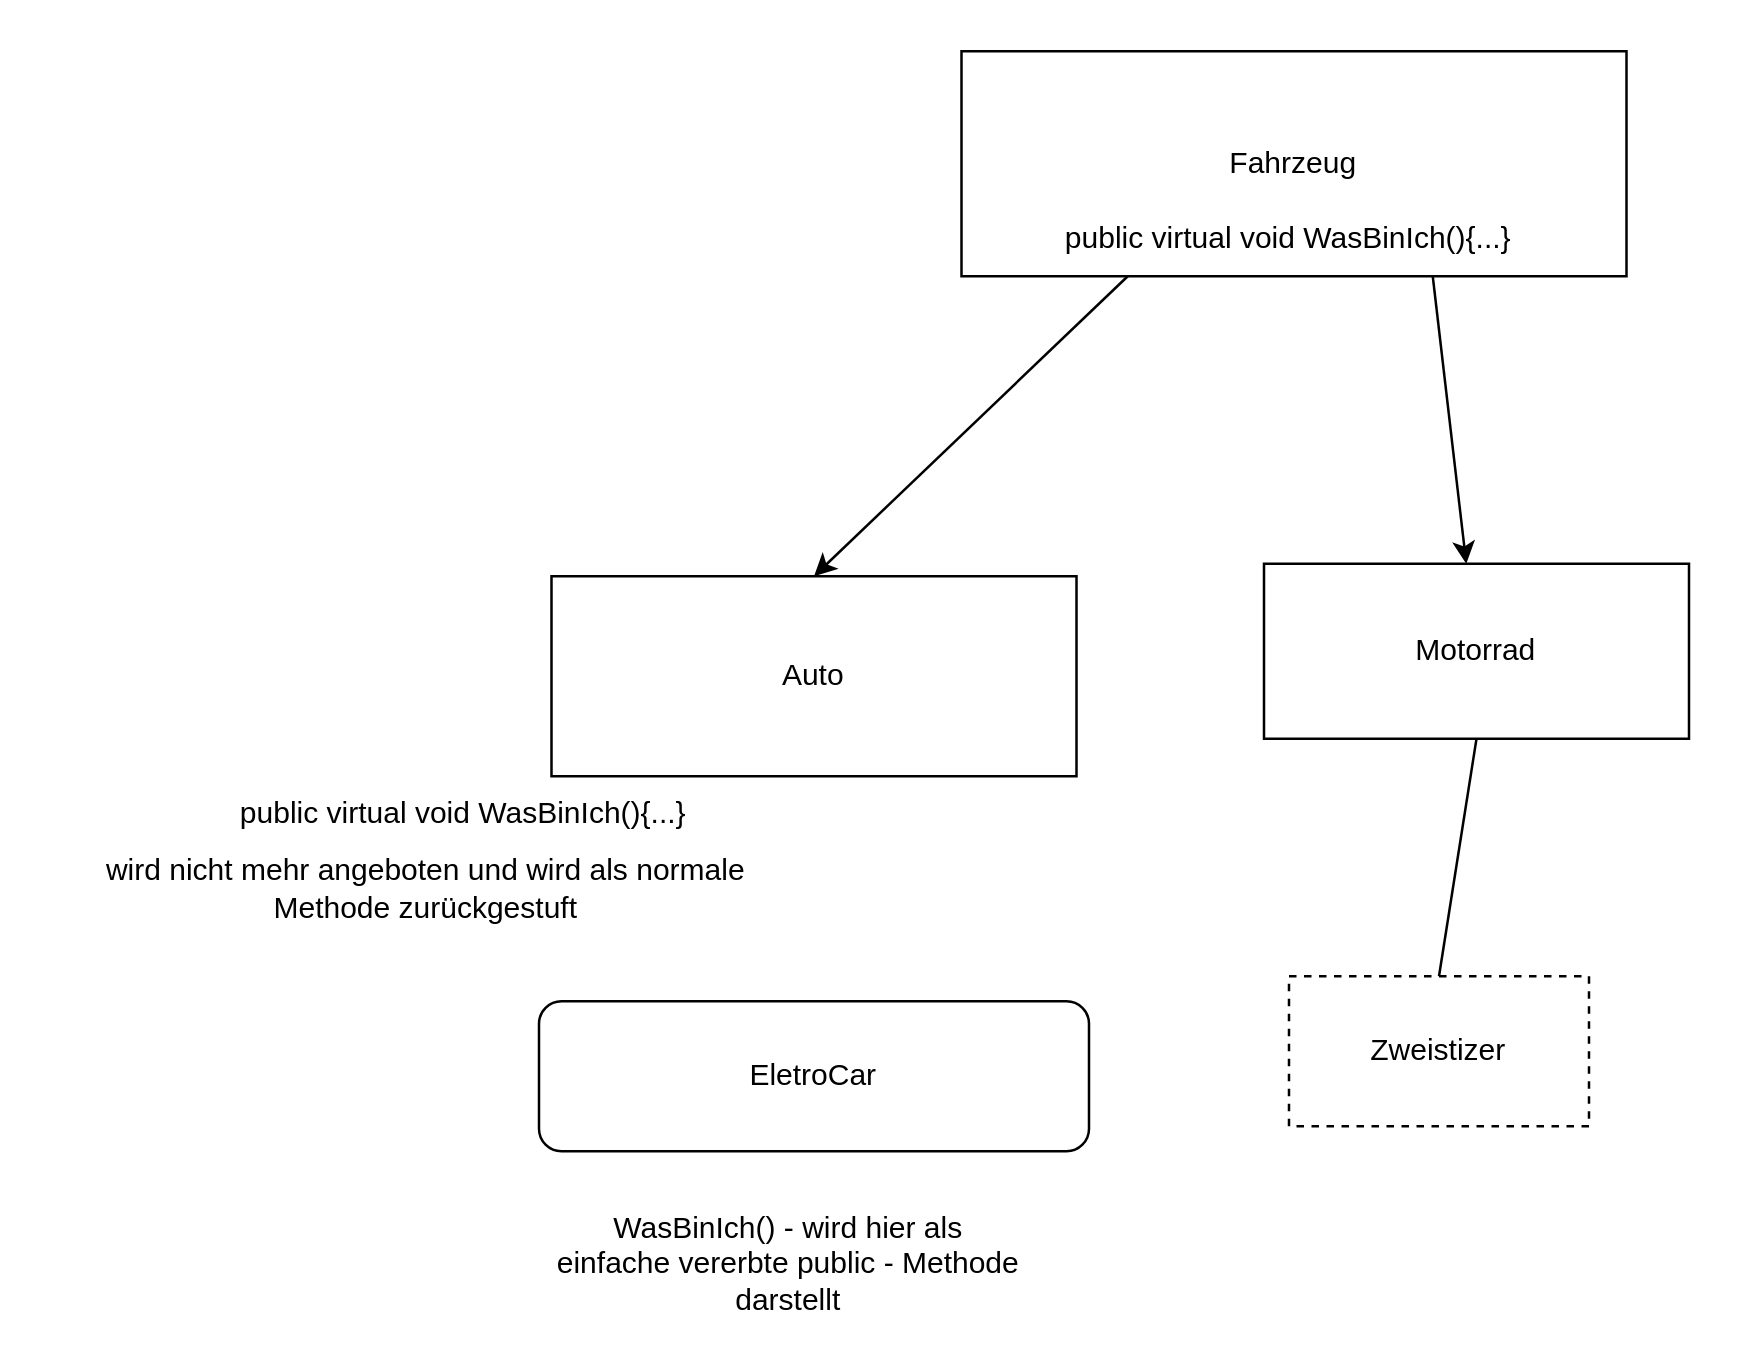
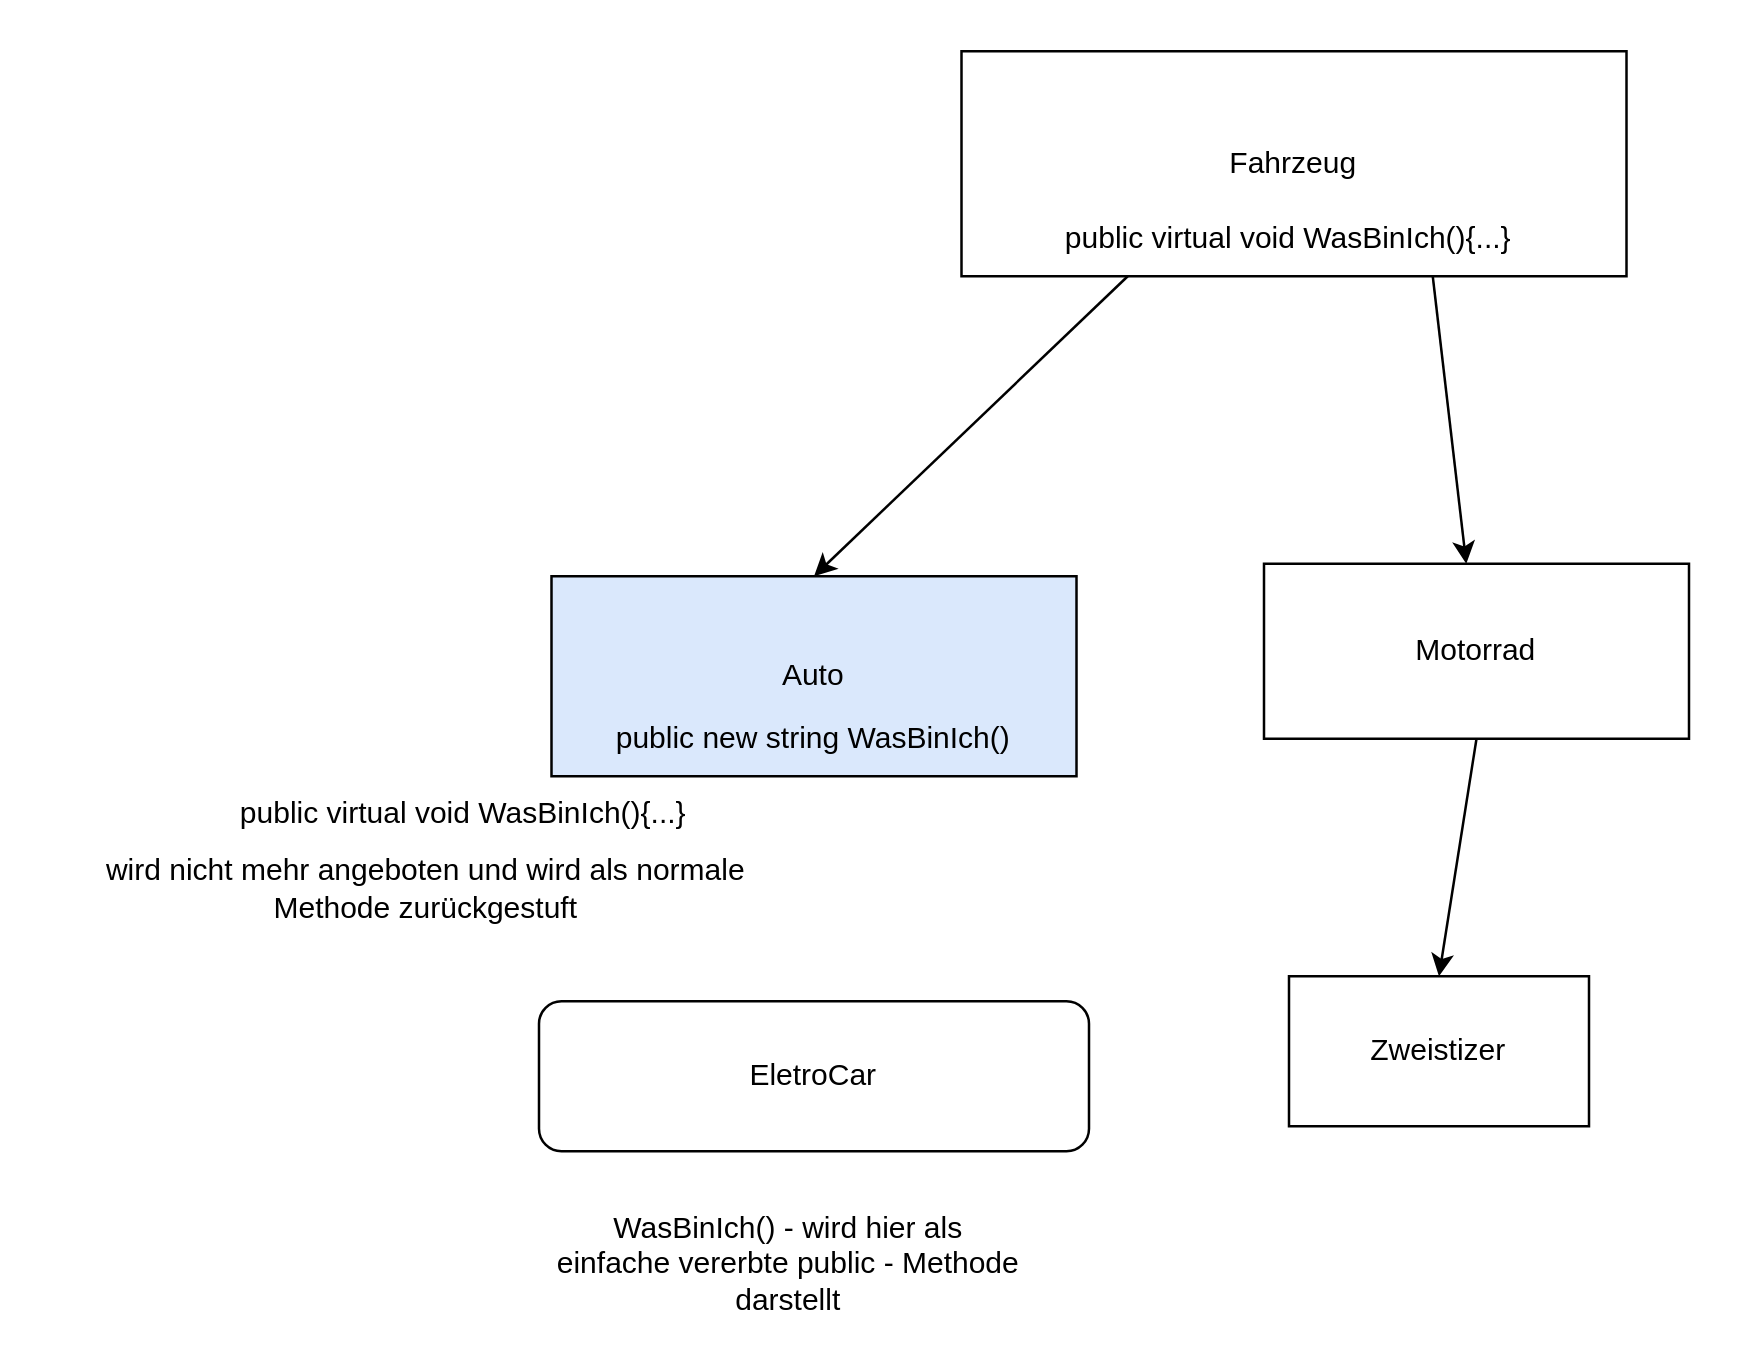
(814, 676) -> (814, 676)
none -> (814, 739)
(1440, 966) -> (1442, 958)
(1439, 1051) -> (1439, 1051)
